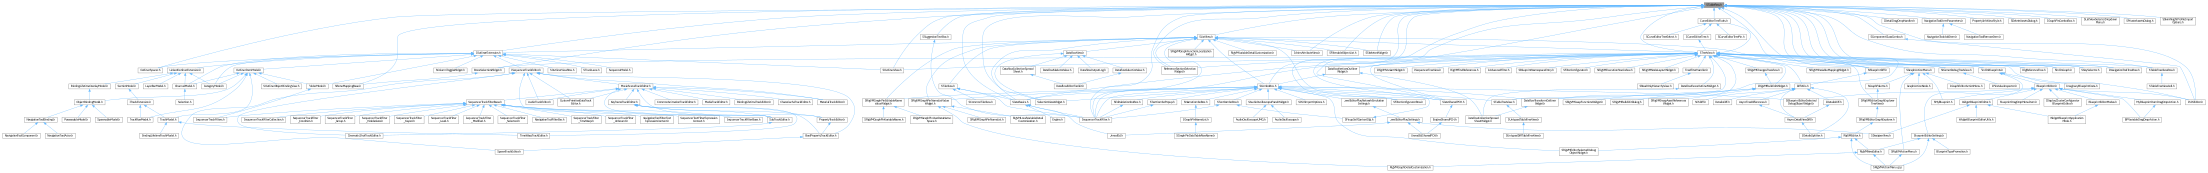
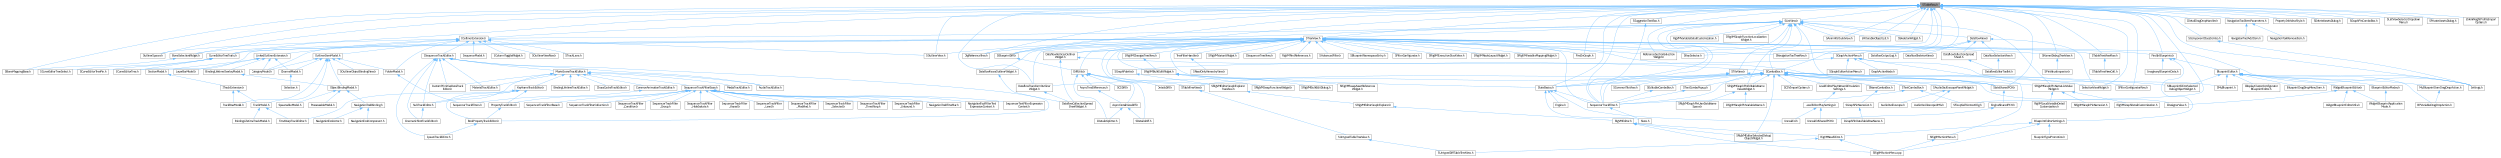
(1703, 46) -> (719, 42)
(1418, 51) -> (2186, 59)
(327, 56) -> none
(2195, 102) -> (2477, 88)
(1816, 112) -> (1135, 114)
(769, 115) -> (605, 94)
none -> (1645, 121)
(1644, 129) -> (1982, 86)
(1644, 160) -> (1646, 147)
